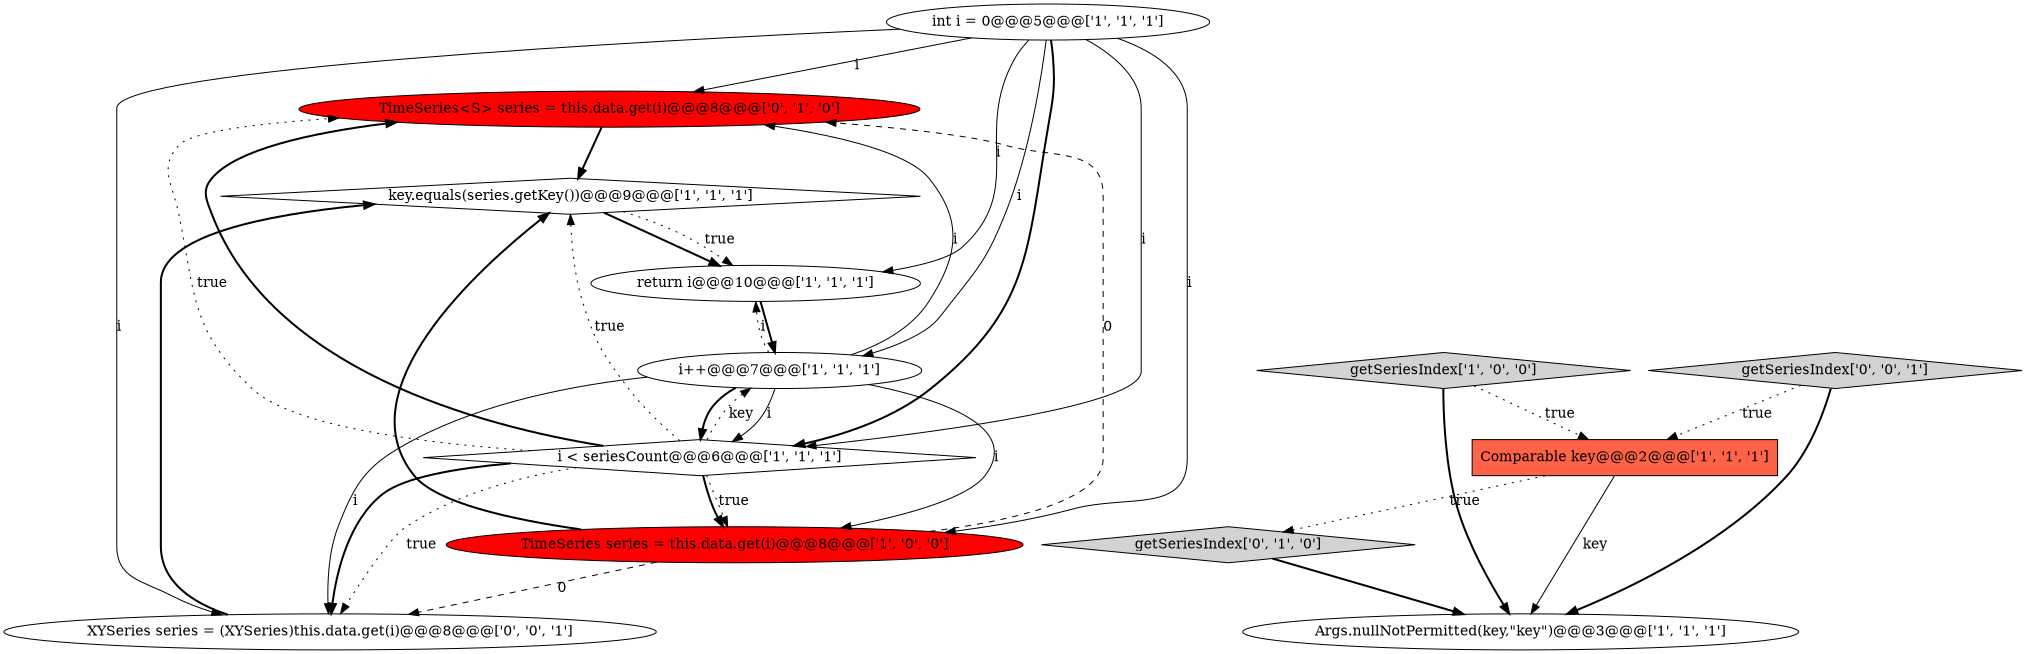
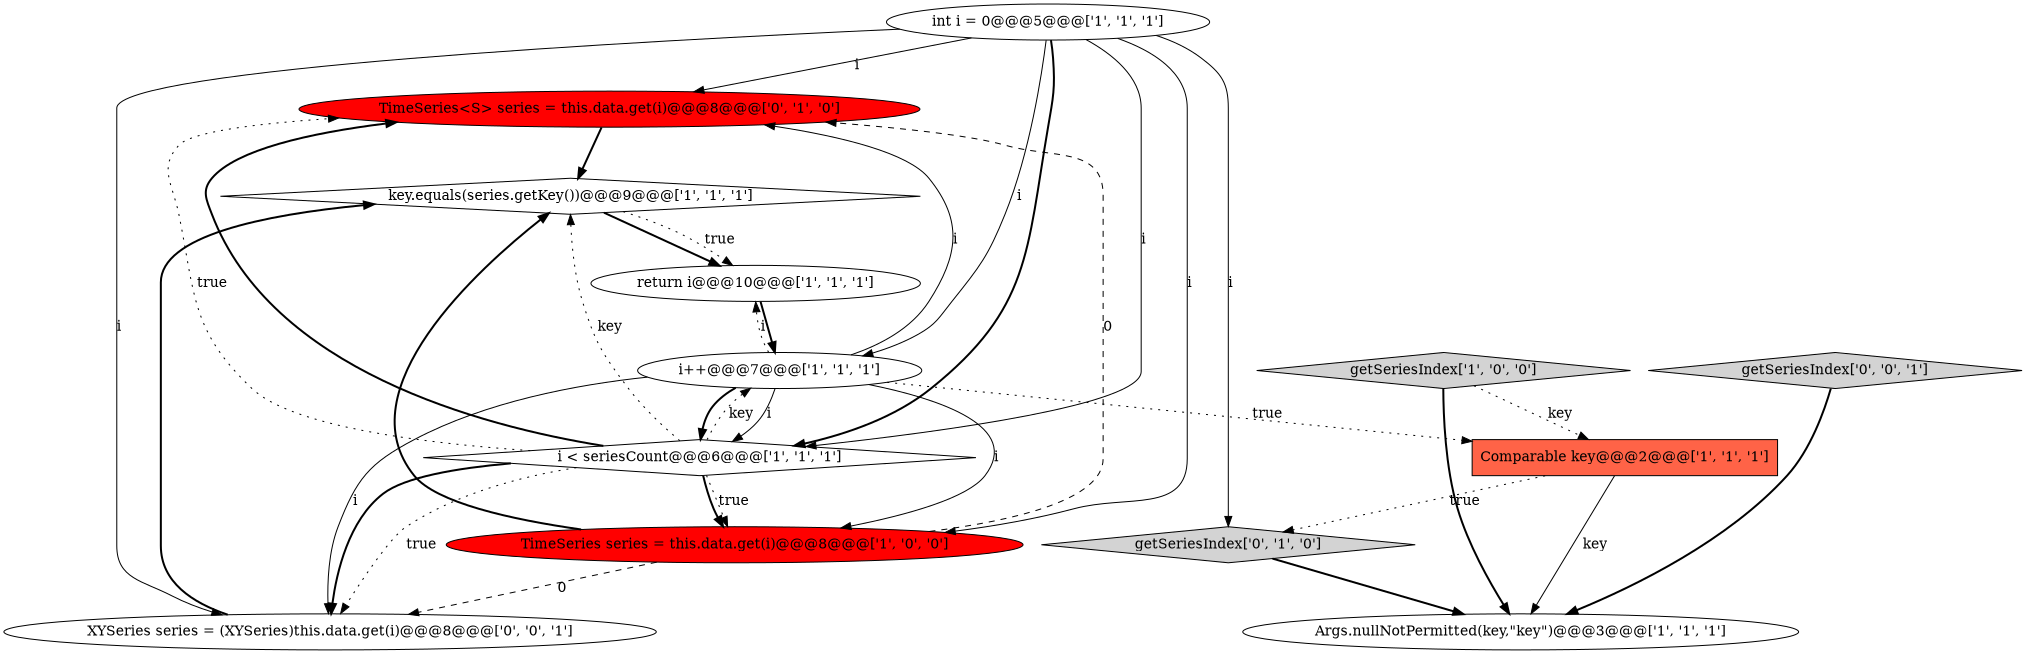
(996, 182) -> (1228, 257)
(610, 327) -> (610, 327)
(1739, 411) -> (1175, 411)
(1560, 414) -> (1560, 414)
